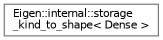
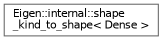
(81, 20) -> (81, 20)
